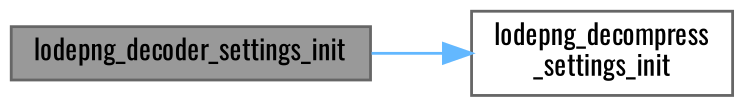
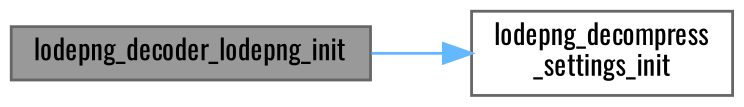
(191, 53) -> (191, 53)
